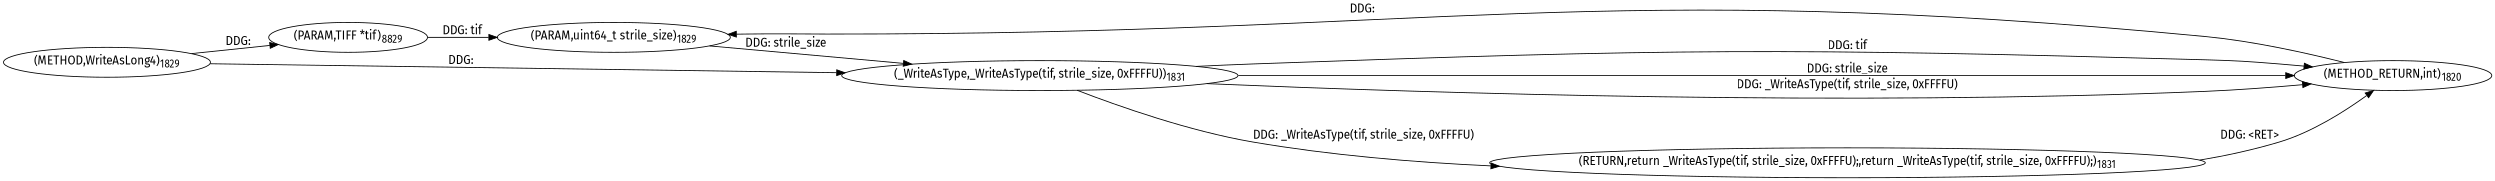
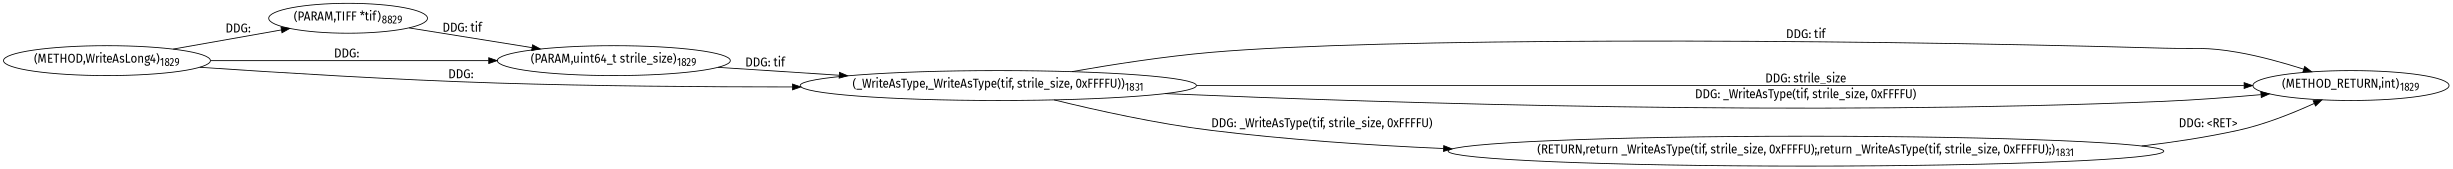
(1542, 13) -> (350, 61)
(786, 44) -> (765, 64)
(2452, 74) -> (2410, 84)
